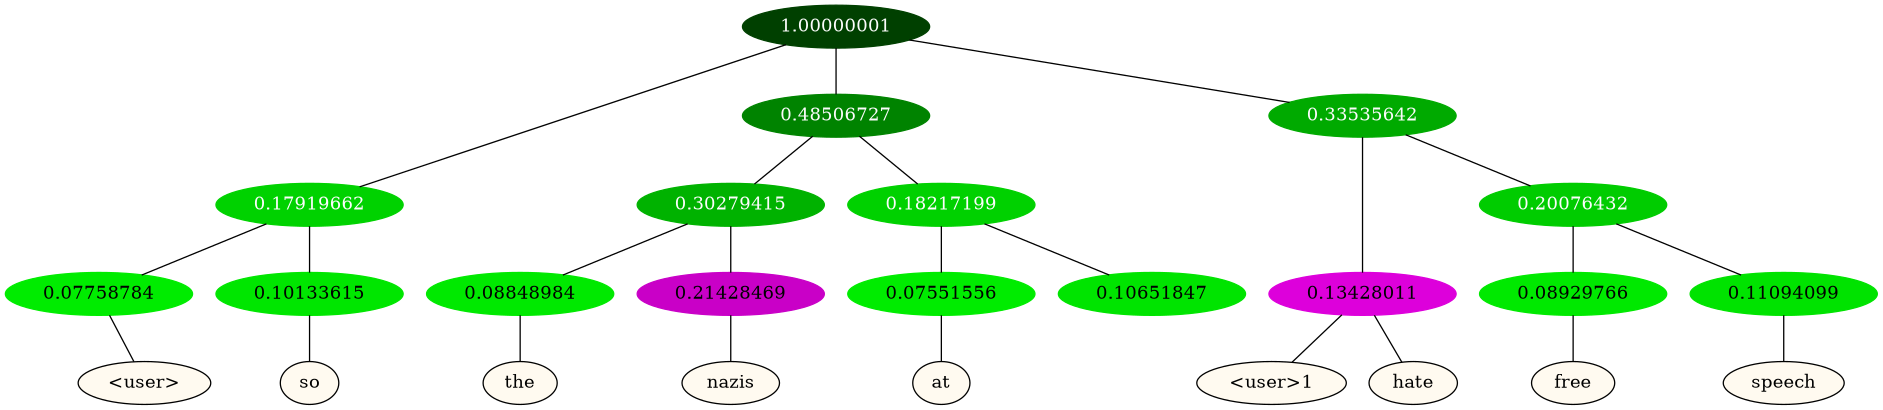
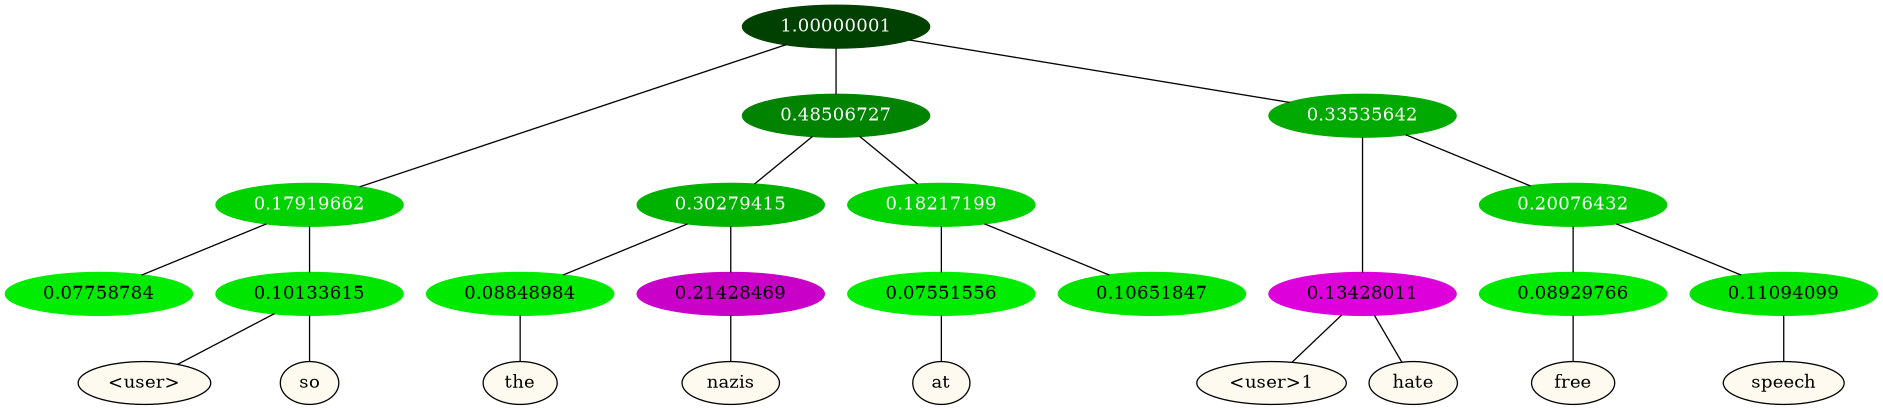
(122, 338) -> (226, 339)
